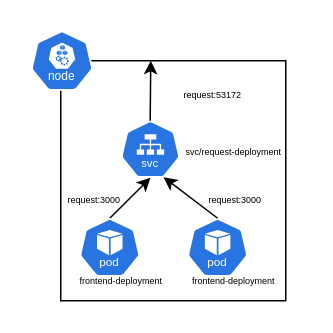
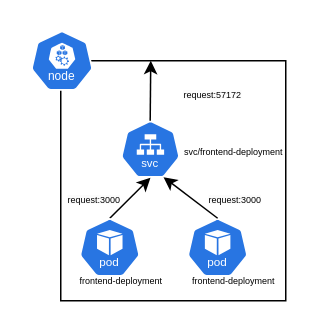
(213, 92) -> (213, 92)
(234, 149) -> (234, 149)
